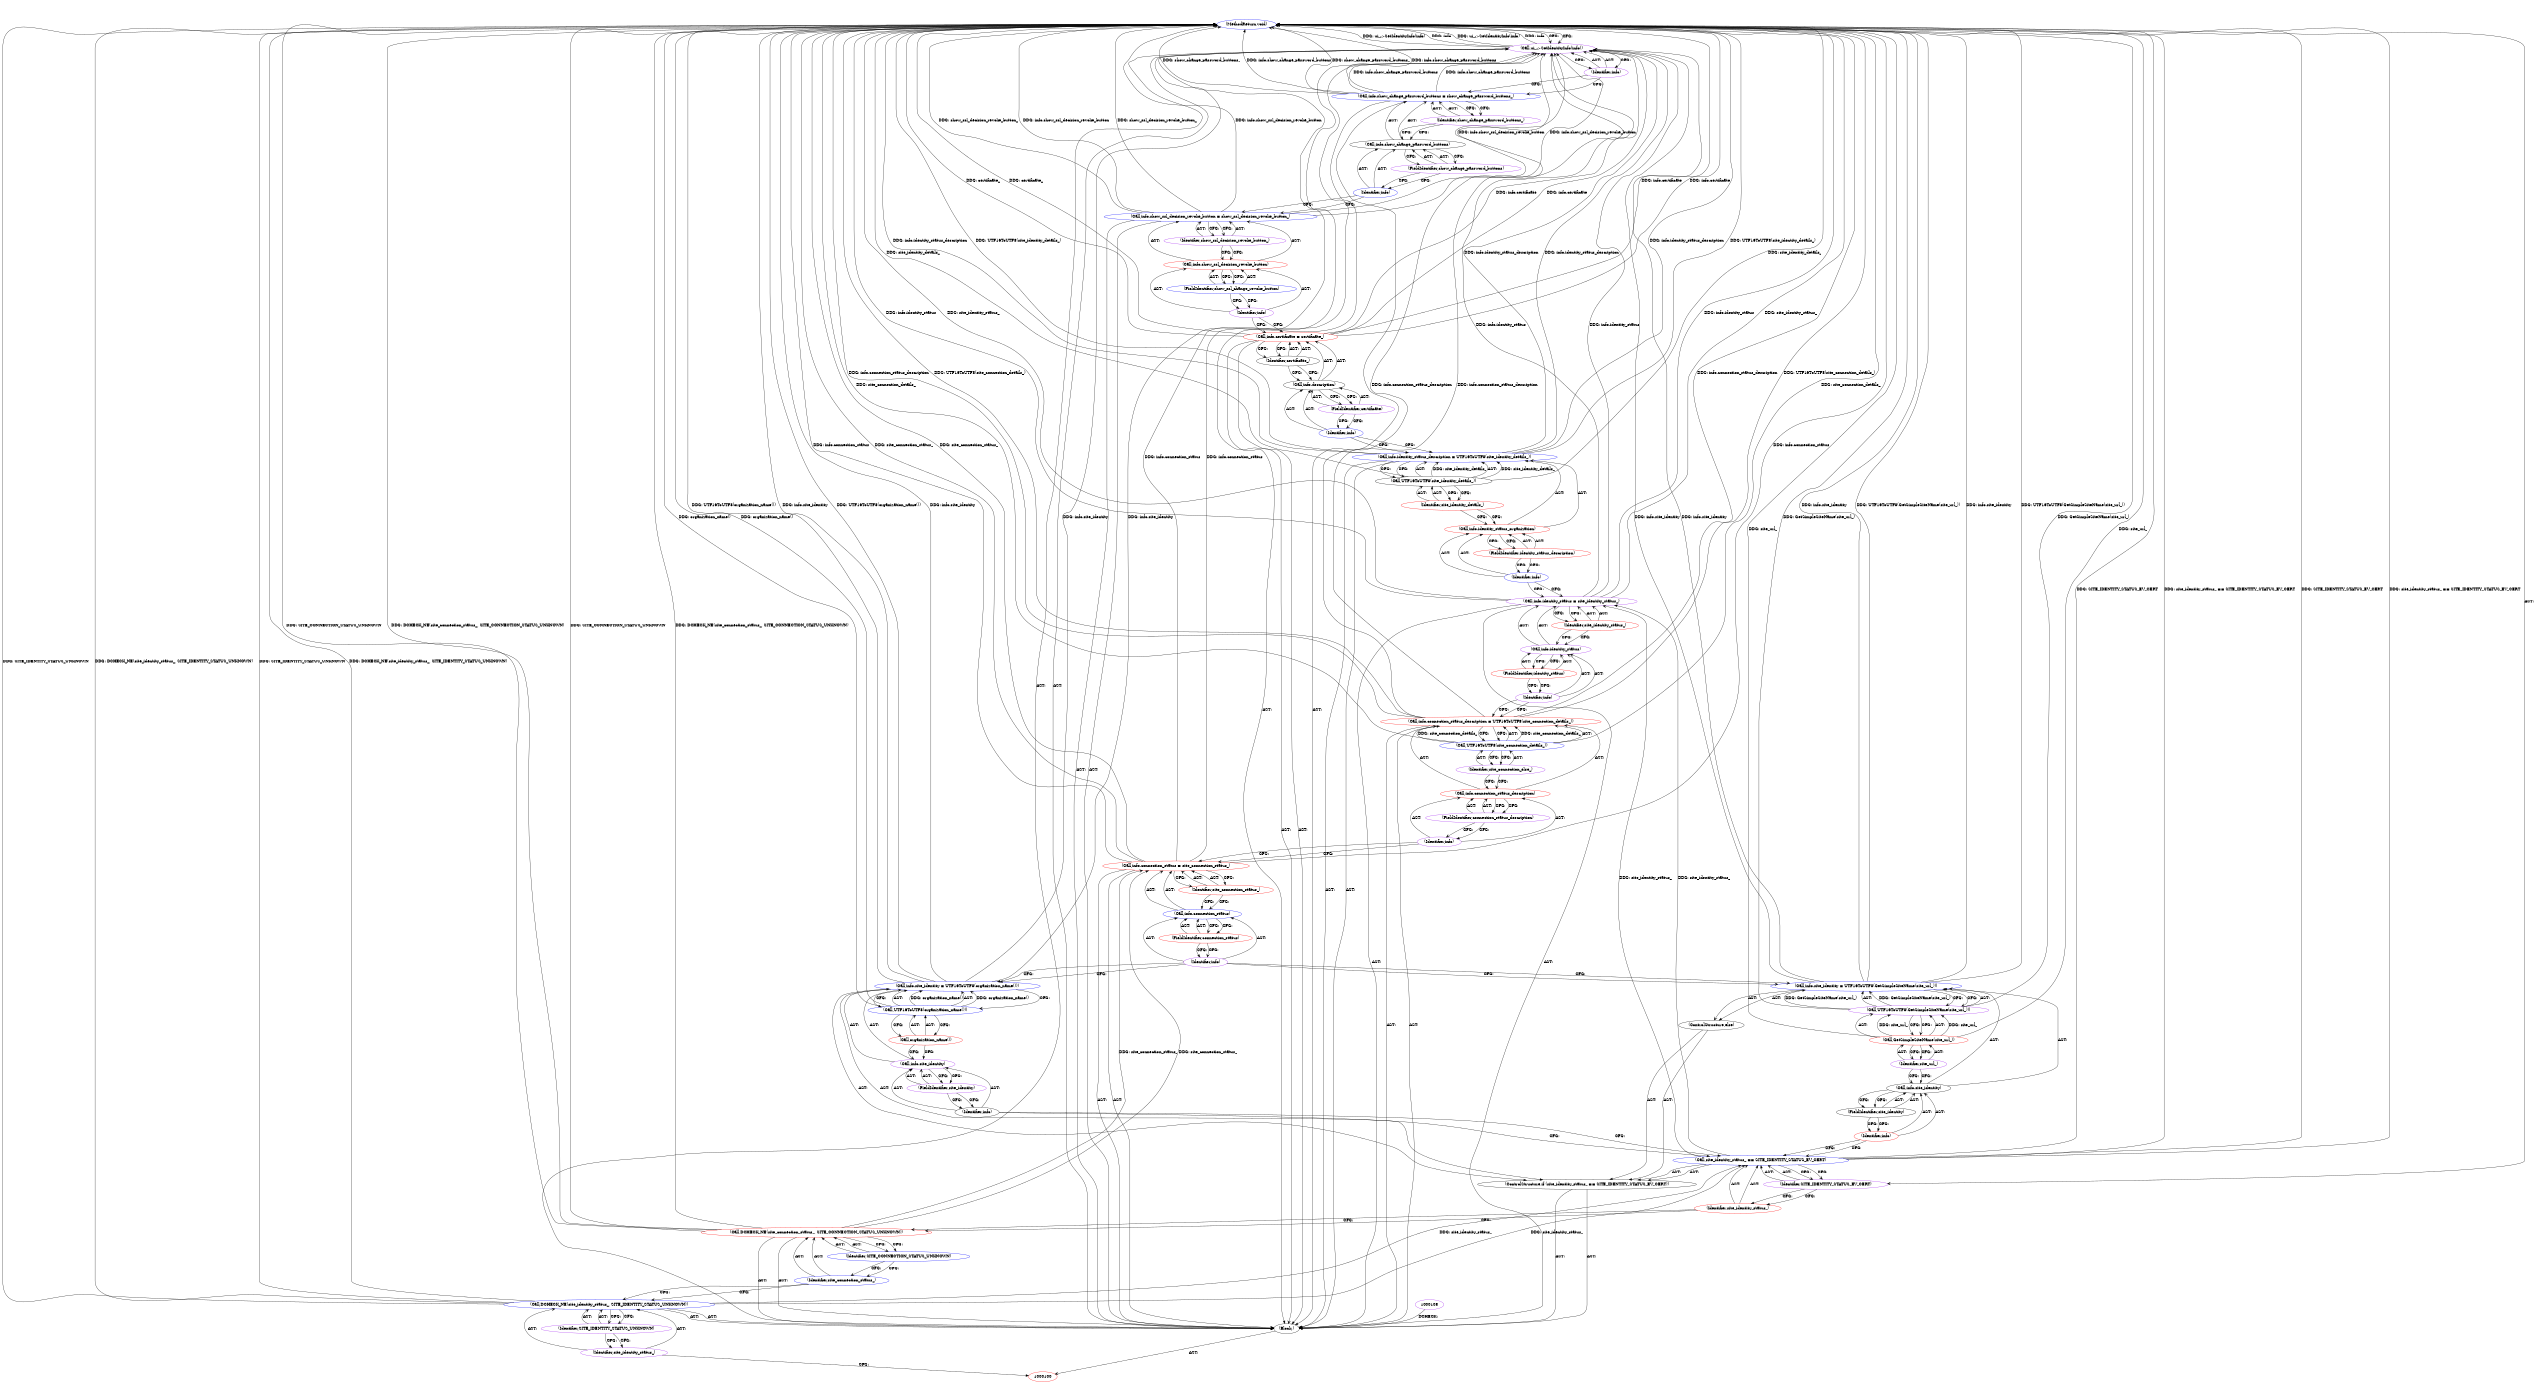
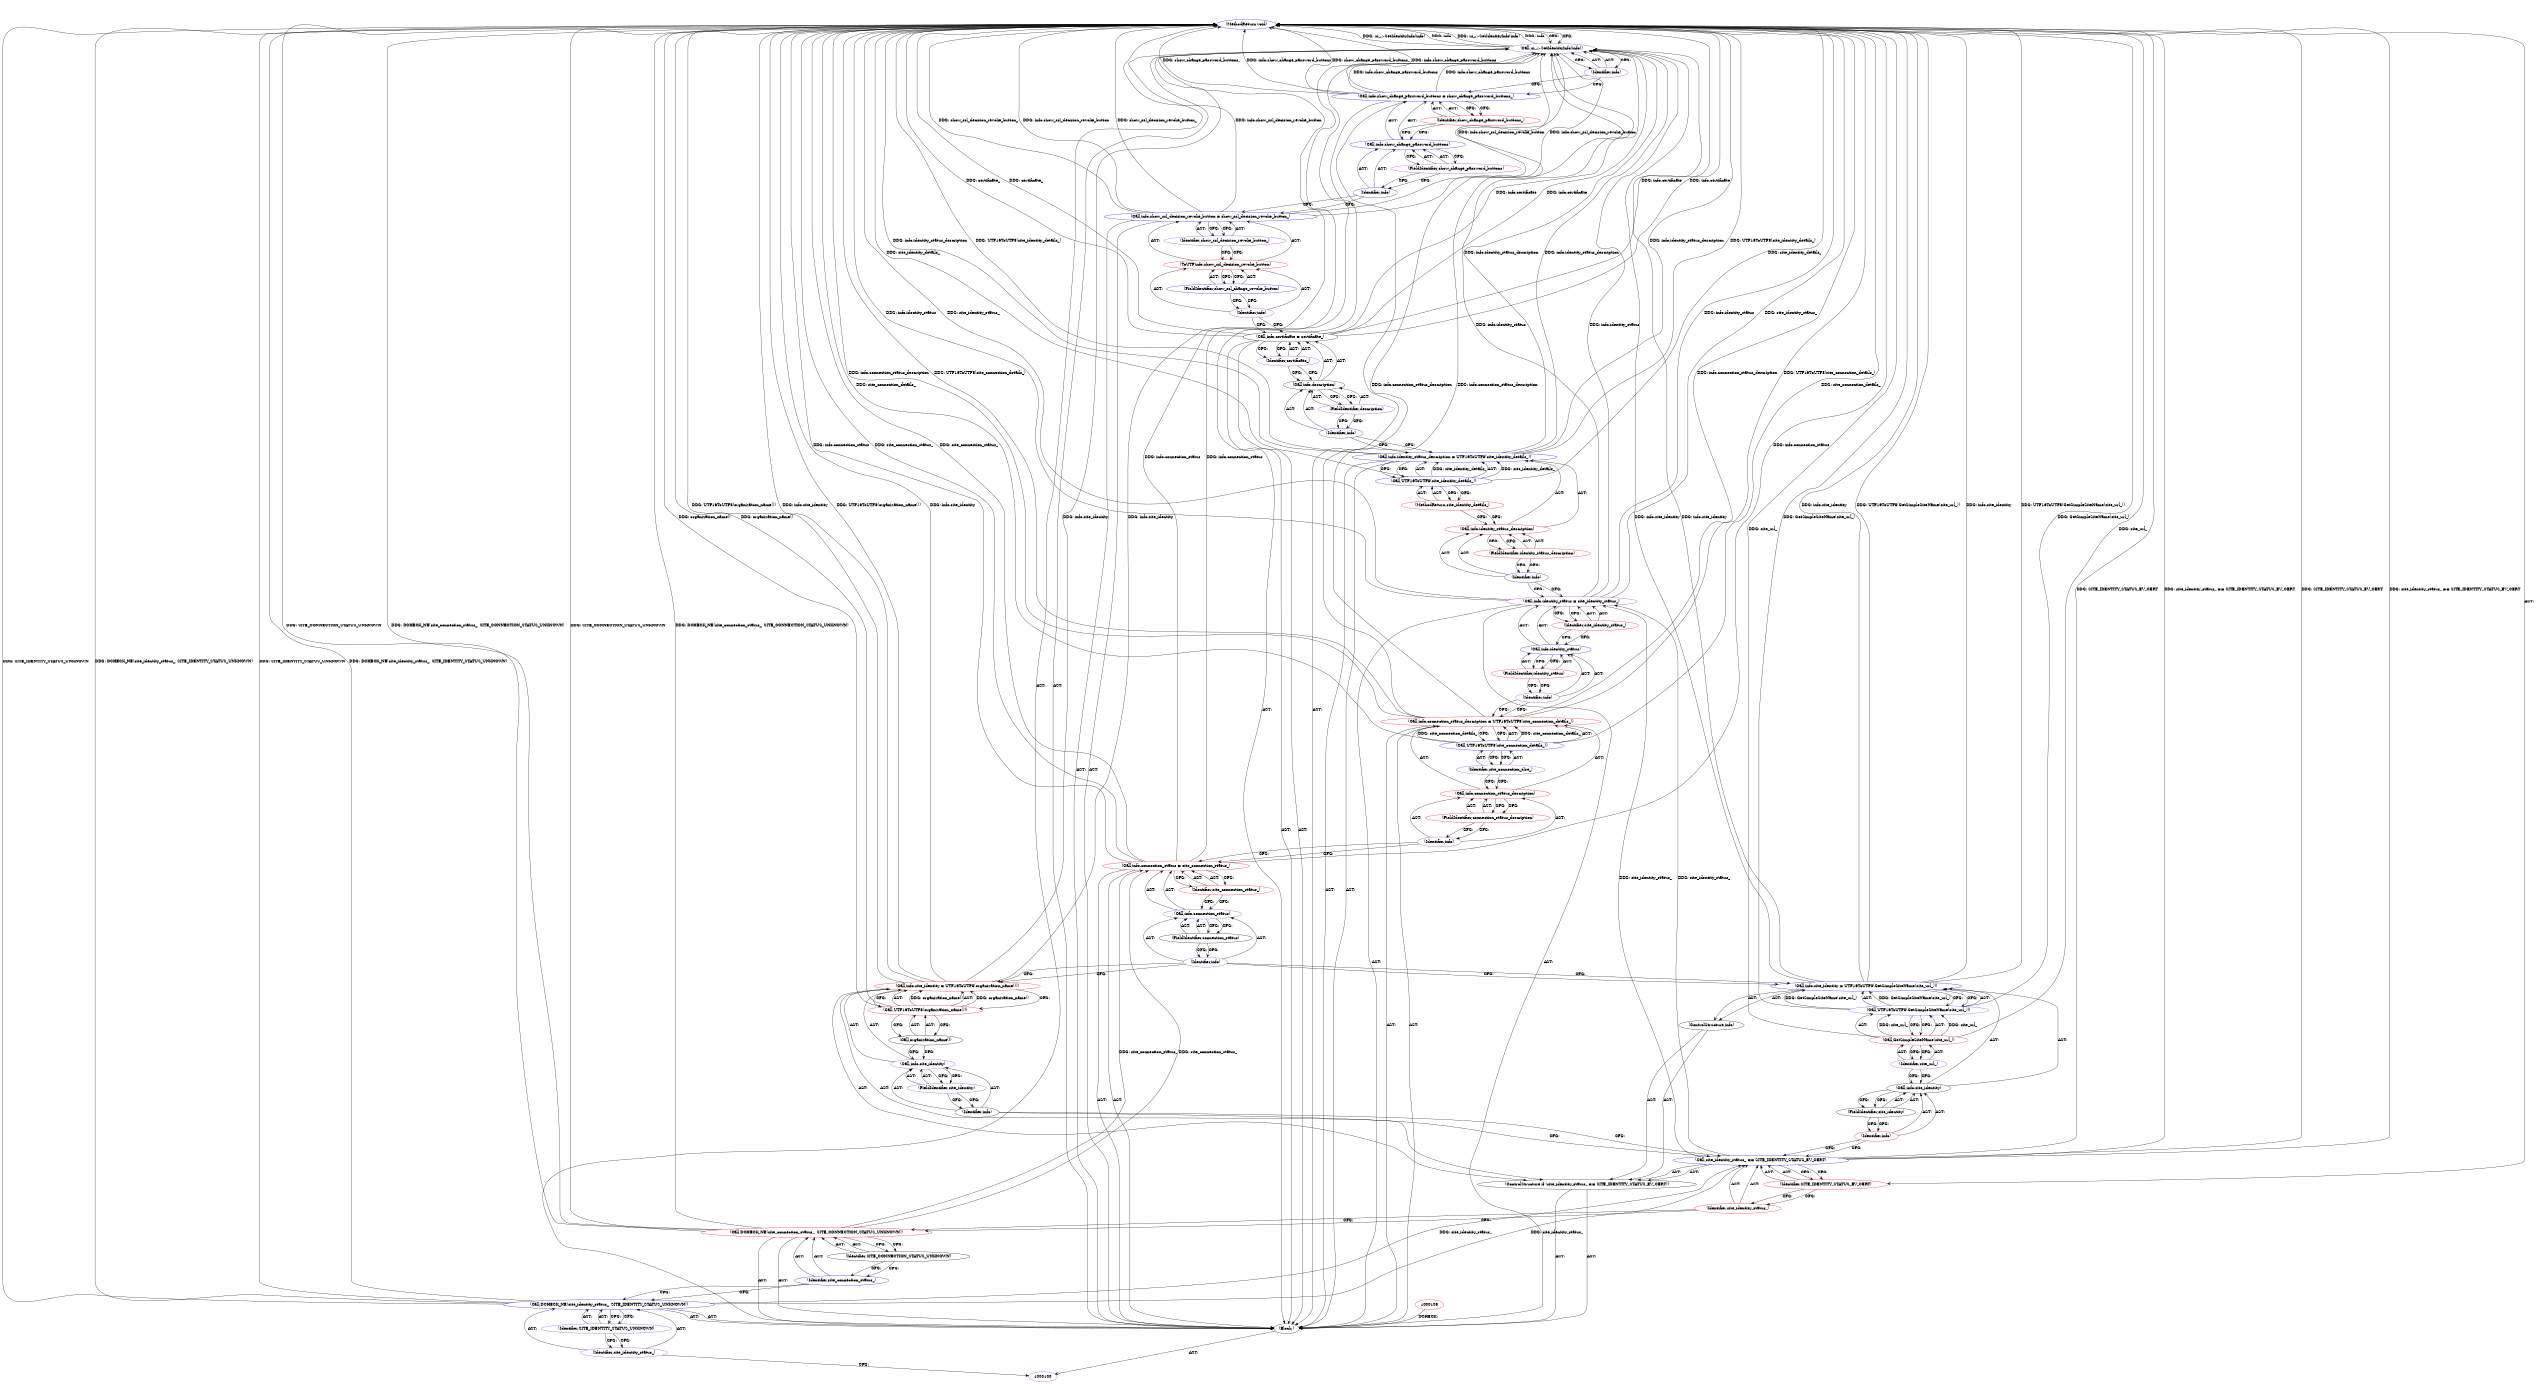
(1481, 121) -> (1481, 121)
(1408, 145) -> (1408, 145)
(1226, 265) -> (1226, 265)
(1290, 337) -> (1290, 337)
(1288, 361) -> (1288, 361)
(1357, 409) -> (1357, 409)
(1434, 481) -> (1434, 481)
(1452, 505) -> (1452, 505)
(1497, 529) -> (1497, 529)
(1556, 650) -> (1556, 650)
(1488, 818) -> (1488, 818)
(1202, 914) -> (1202, 914)
(1206, 938) -> (1206, 938)
(957, 986) -> (957, 986)
(925, 1010) -> (925, 1010)
(1711, 1025) -> (1711, 1025)
(926, 1040) -> (926, 1040)
(1826, 1184) -> (1826, 1184)
(899, 1257) -> (899, 1257)
(1429, 1305) -> (1429, 1305)
(1043, 1377) -> (1043, 1377)
